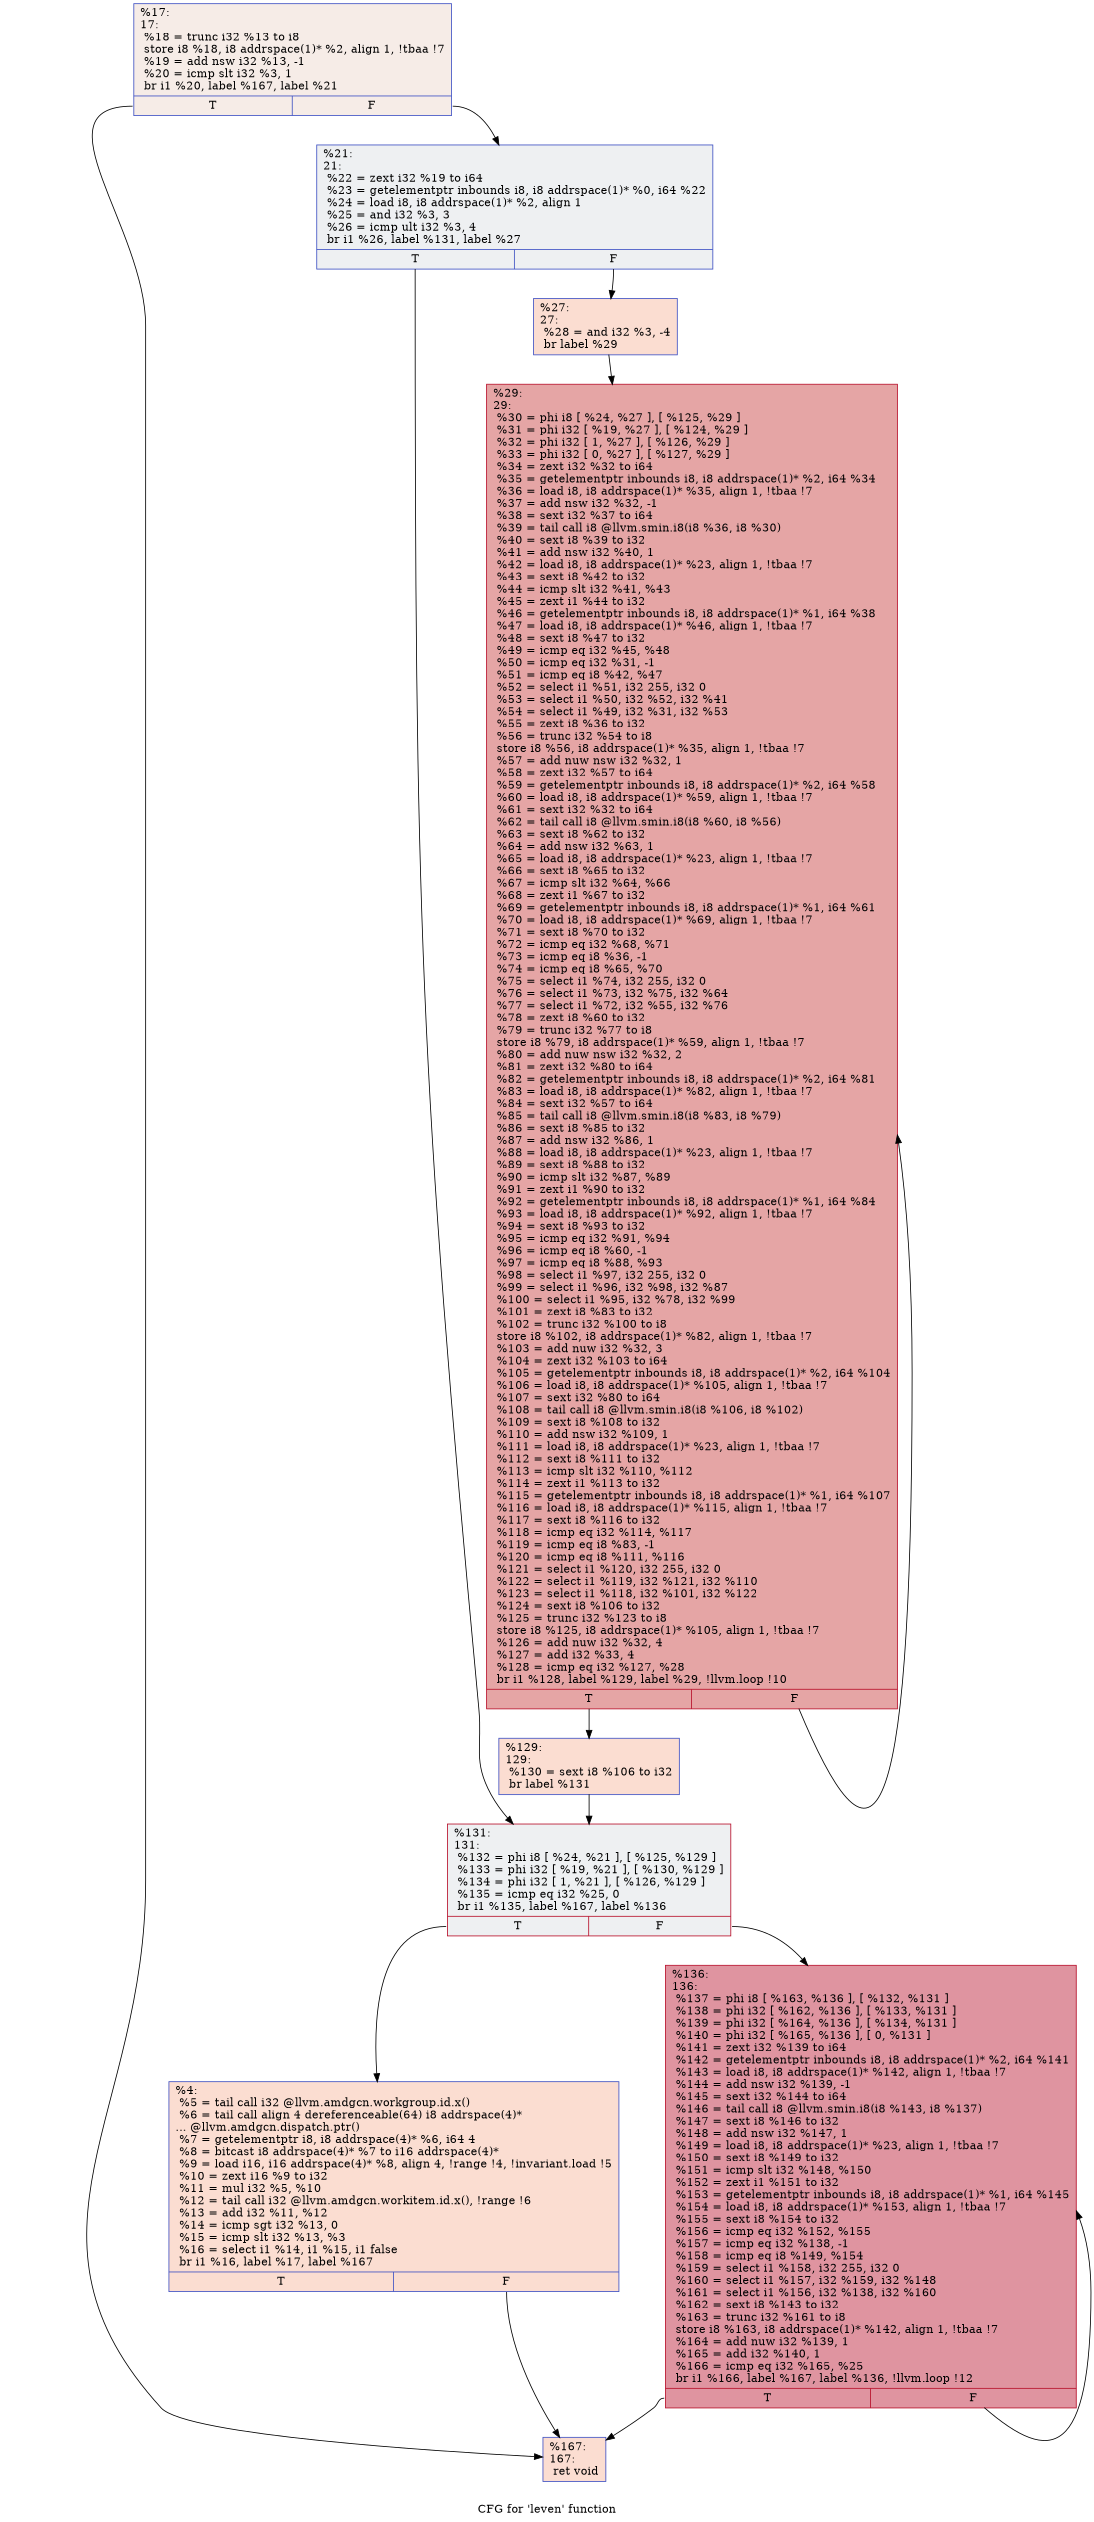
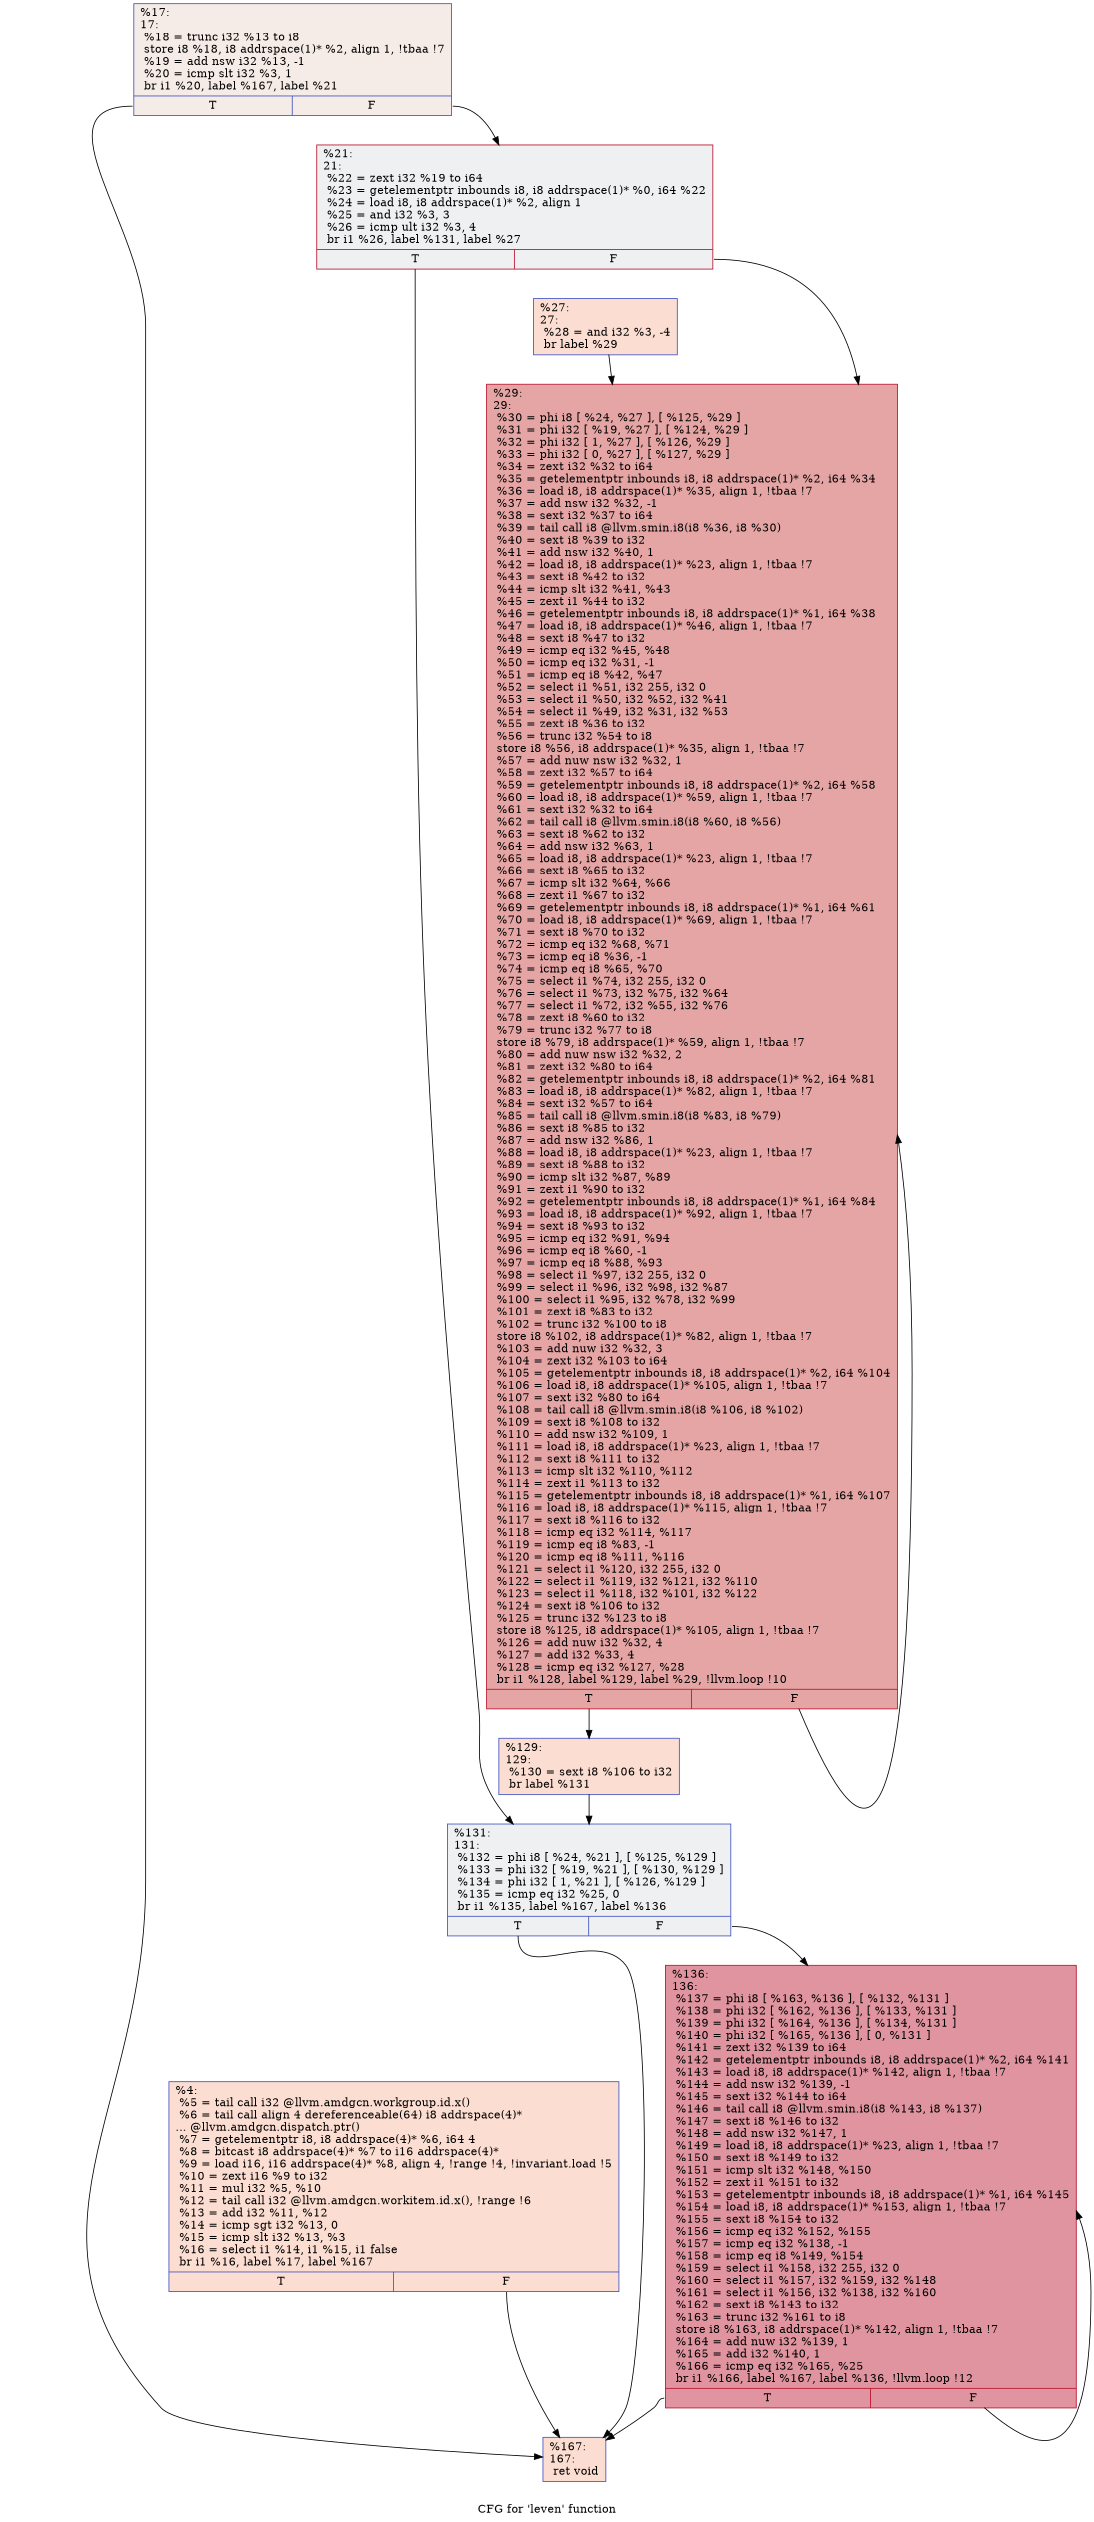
(515, 207) -> (515, 207)
(613, 280) -> (809, 289)
(589, 1880) -> (589, 1880)
(383, 1983) -> (644, 2138)
